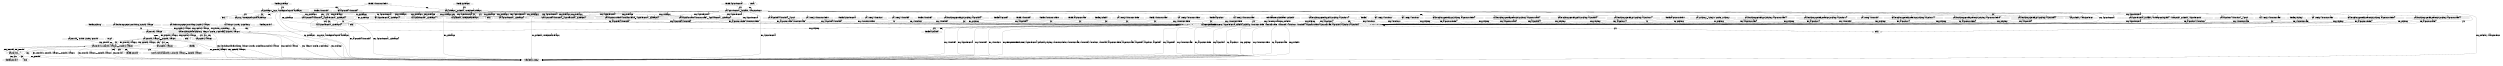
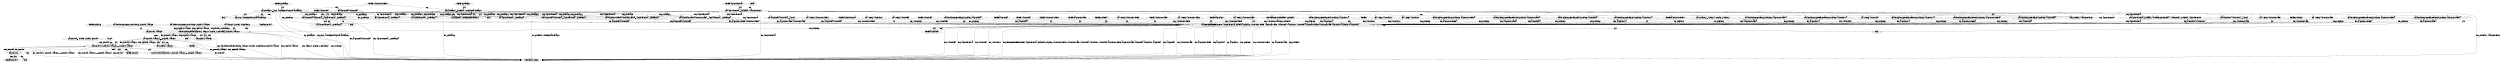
(114, 50) -> (114, 50)
(168, 59) -> (357, 59)
